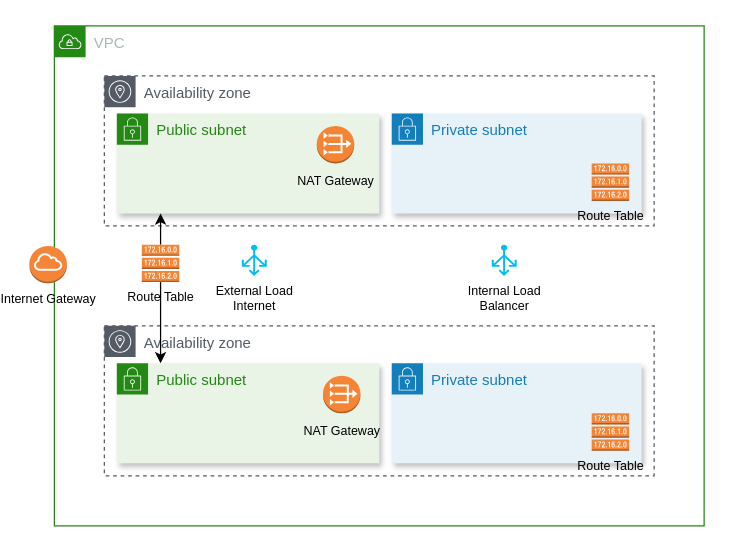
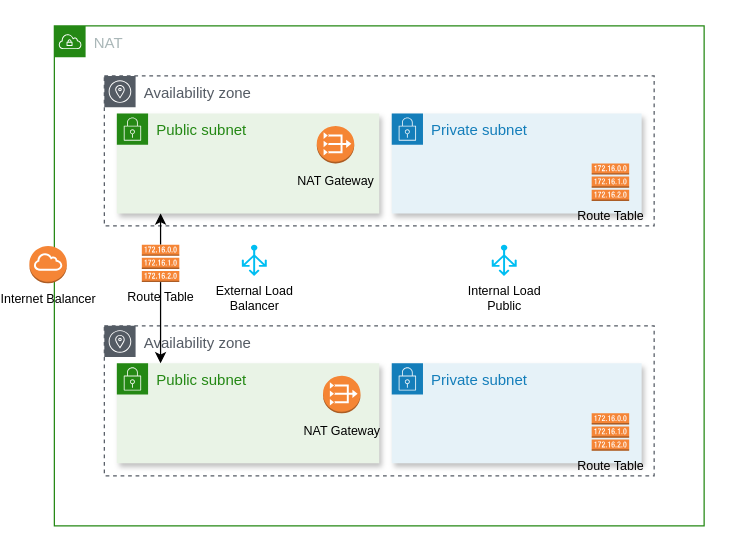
(107, 43) -> (107, 43)
(49, 299) -> (49, 299)
(255, 299) -> (255, 299)
(505, 299) -> (505, 299)
